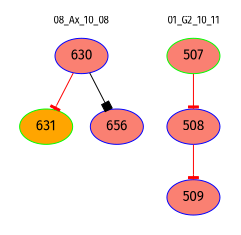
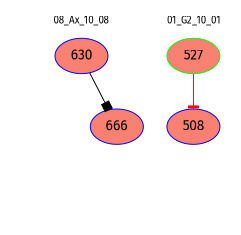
(194, 21) -> (194, 21)
(193, 56) -> (193, 56)
(46, 127) -> none
(117, 127) -> (117, 127)
(193, 197) -> none
